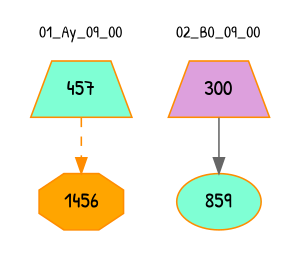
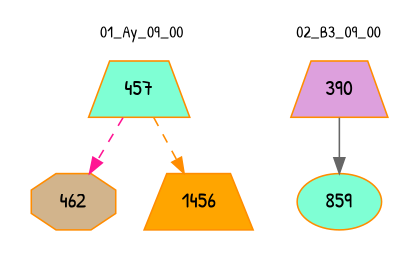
(219, 34) -> (339, 34)
(219, 89) -> (339, 89)
none -> (74, 202)
(81, 202) -> (199, 202)
